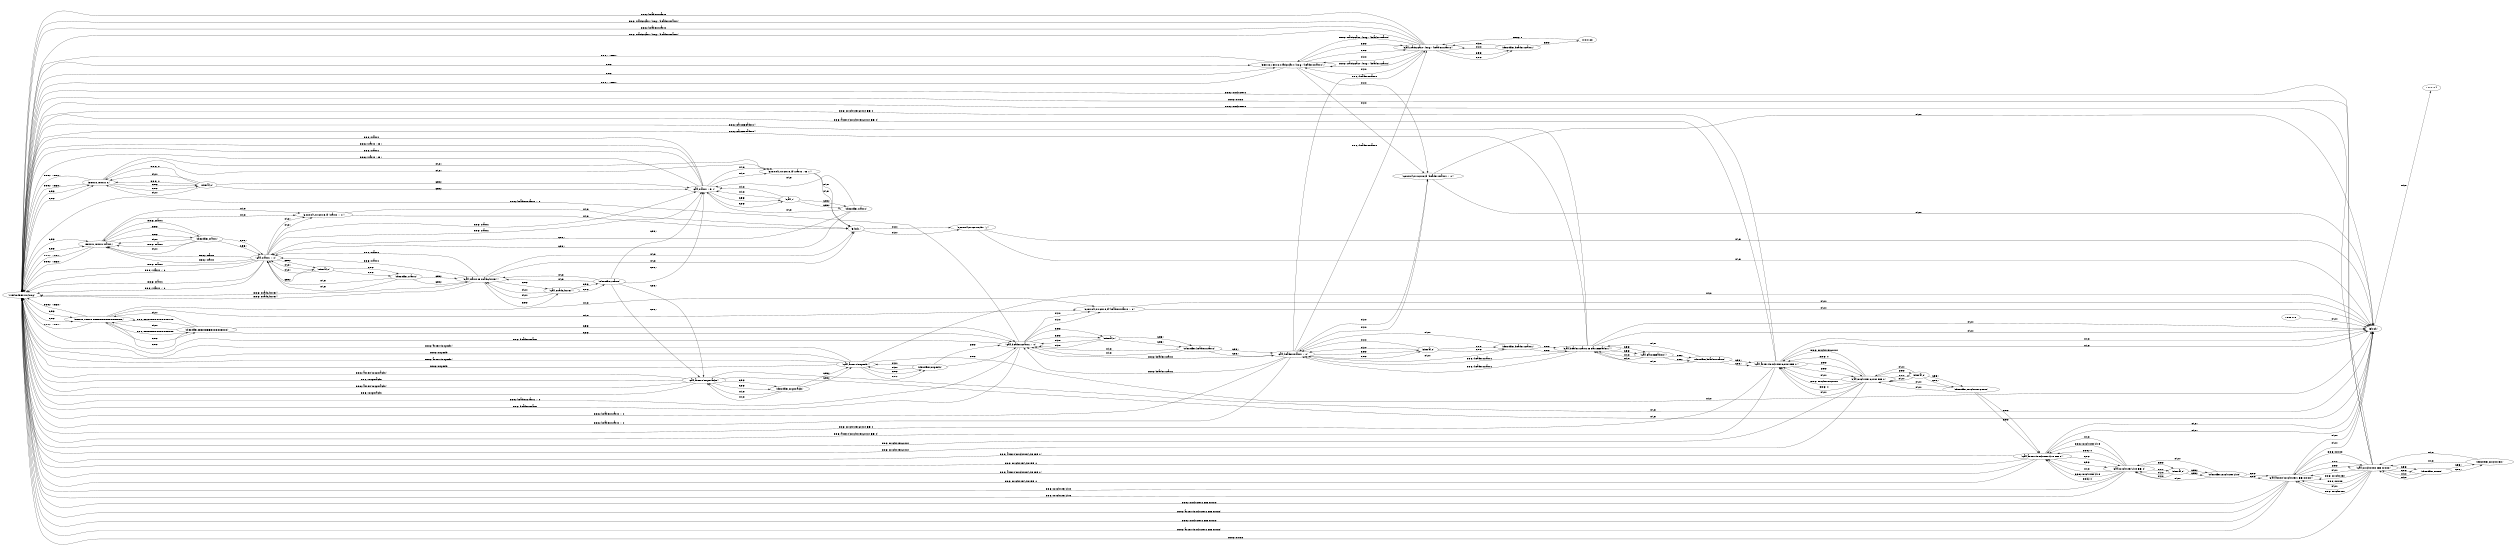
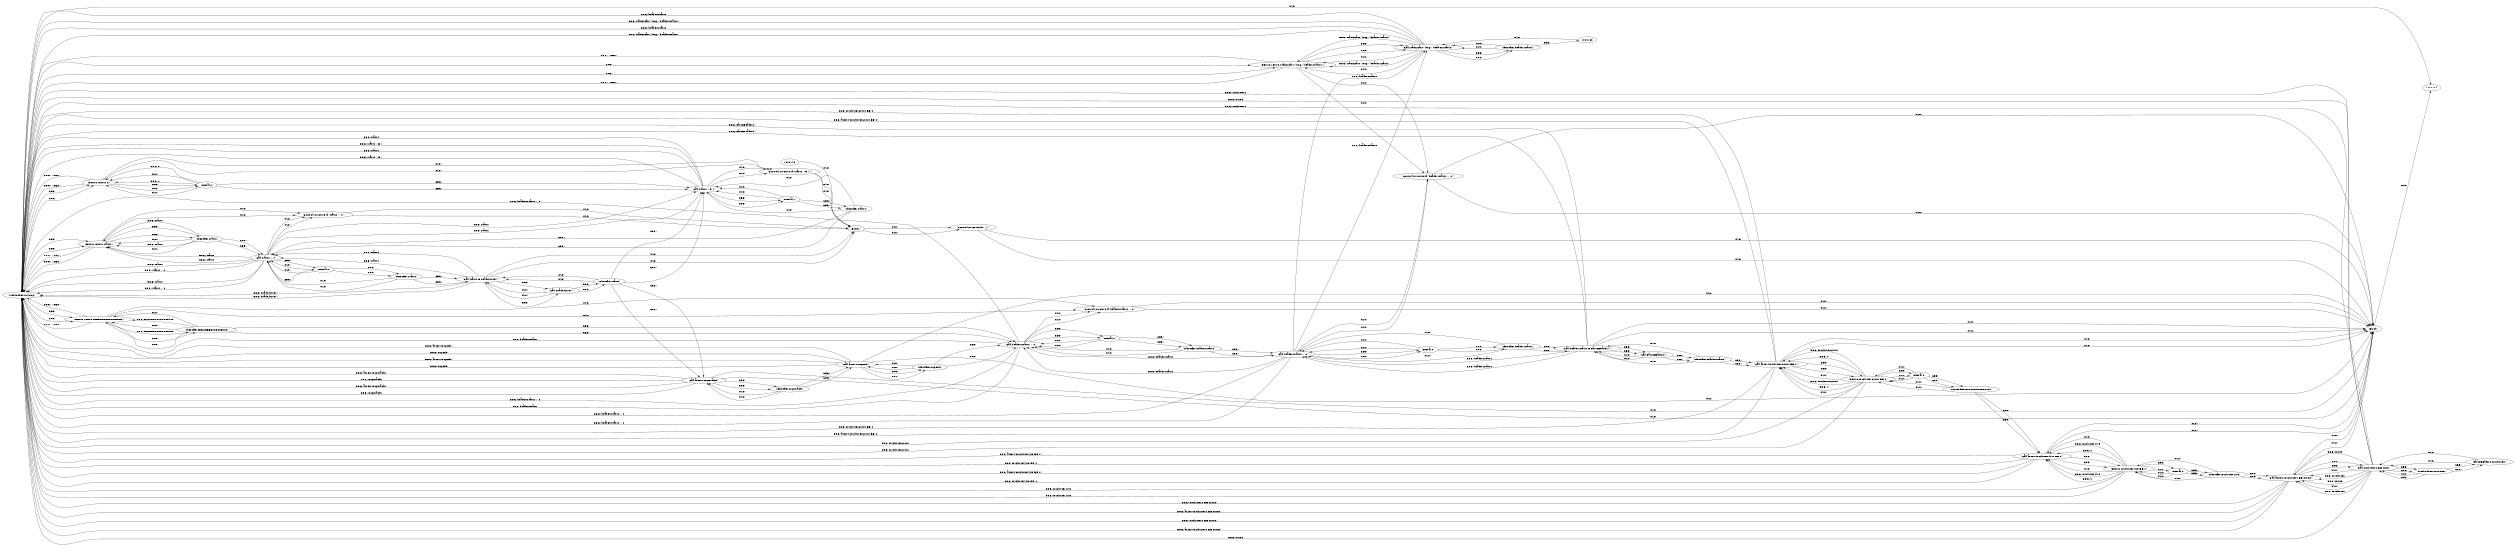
none -> (1119, 8)
(1518, 37) -> (1518, 37)
none -> (790, 162)
(790, 199) -> (790, 199)
(2291, 317) -> none
(1868, 379) -> (1868, 379)
(1971, 389) -> (1971, 389)
(2490, 462) -> (2490, 462)
(2373, 468) -> (2373, 468)
(2129, 469) -> (2129, 469)
(2432, 471) -> (2432, 471)
